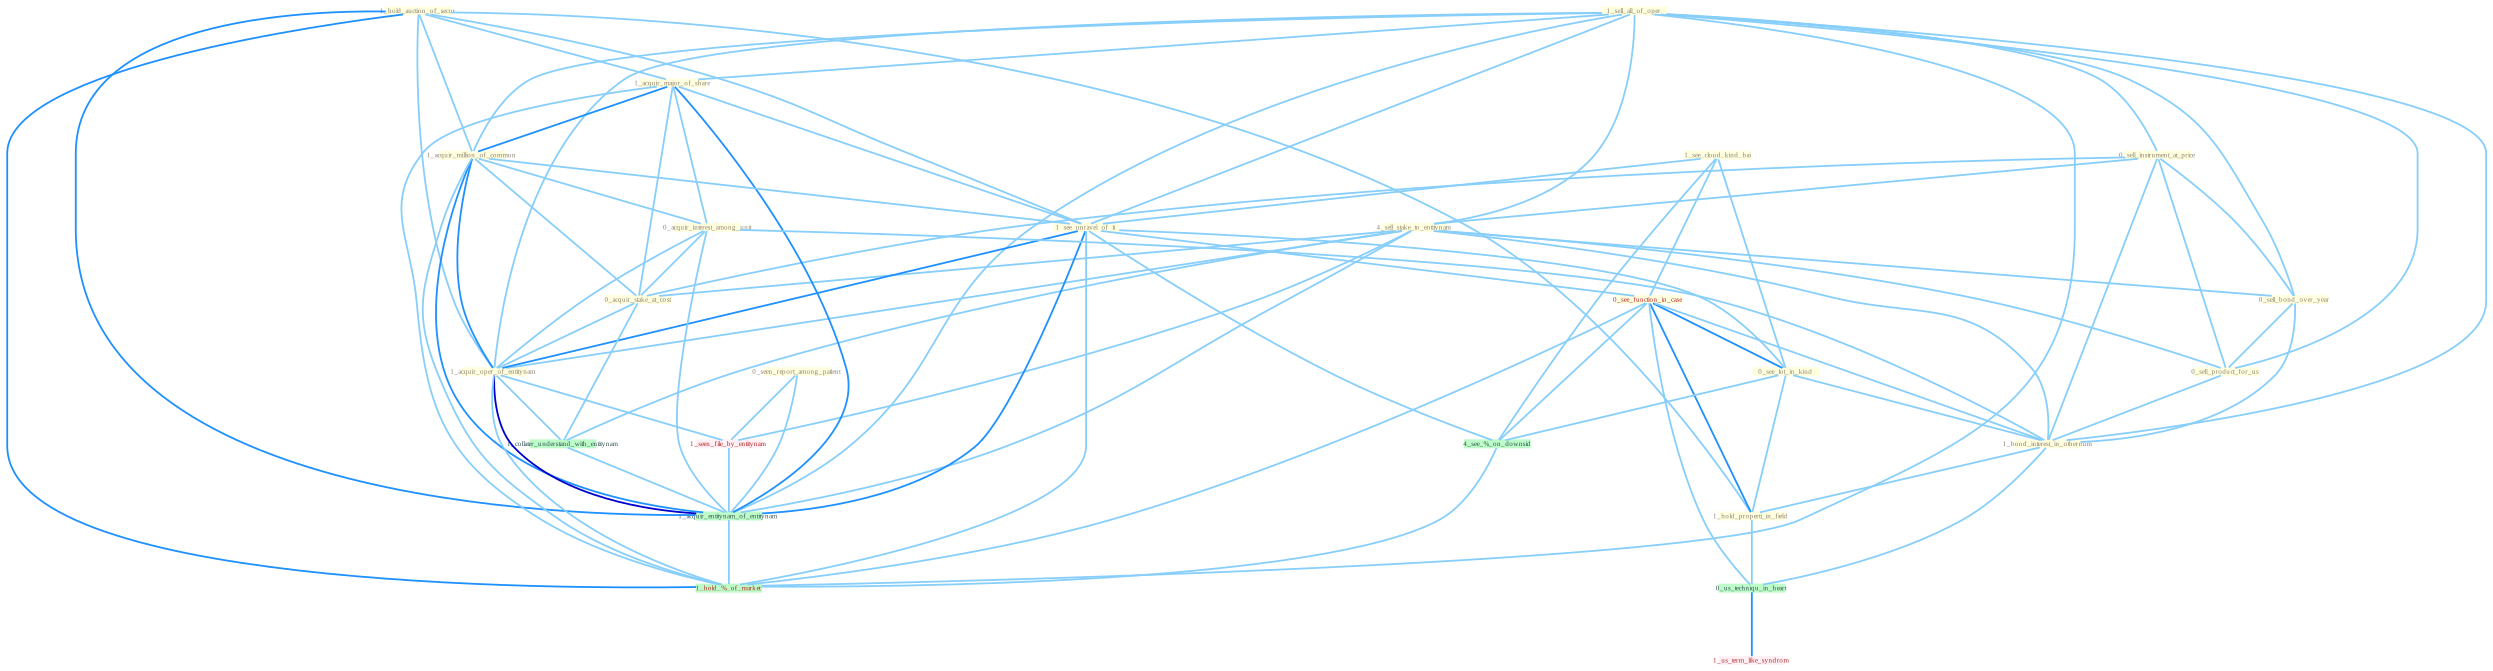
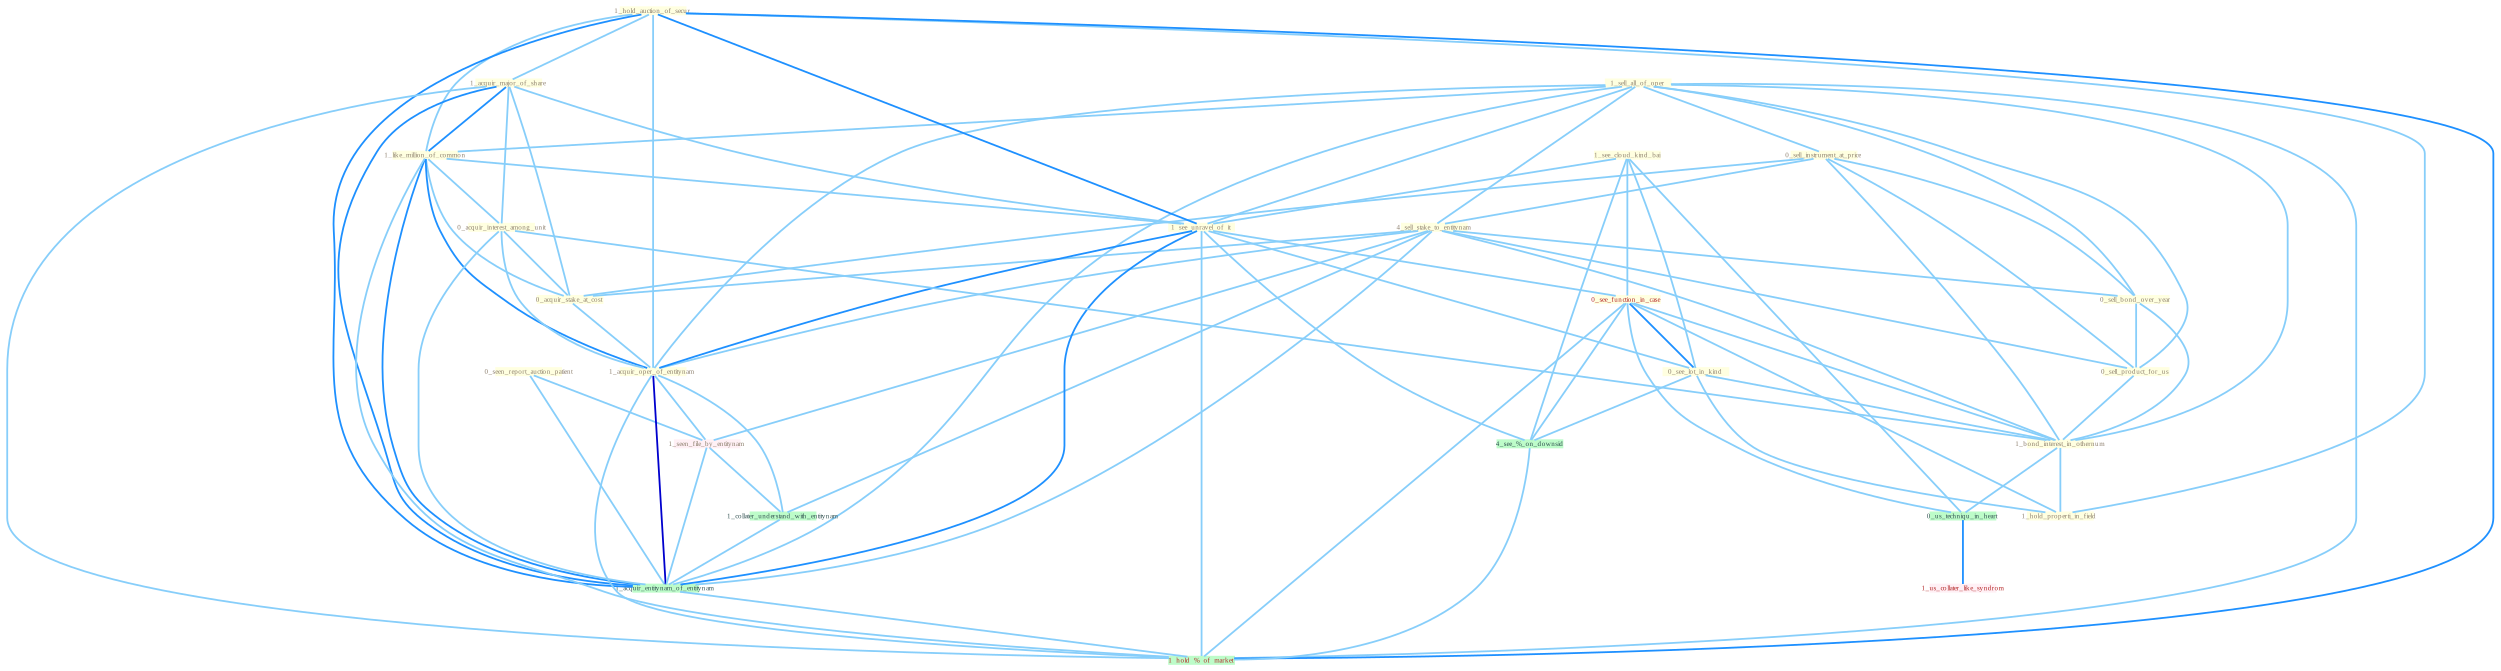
(1154, 47) -> none
(764, 93) -> (914, 114)
(473, 155) -> (426, 155)
(601, 372) -> (745, 480)
(797, 372) -> (529, 372)
(1700, 408) -> (1780, 376)
(729, 444) -> (707, 444)
(1752, 552) -> (1779, 318)
(1752, 660) -> (1963, 588)
